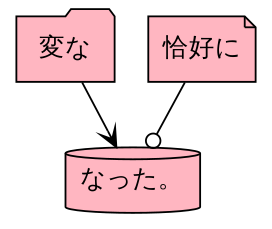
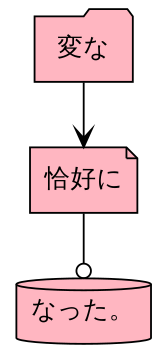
(95, 107) -> (84, 106)
